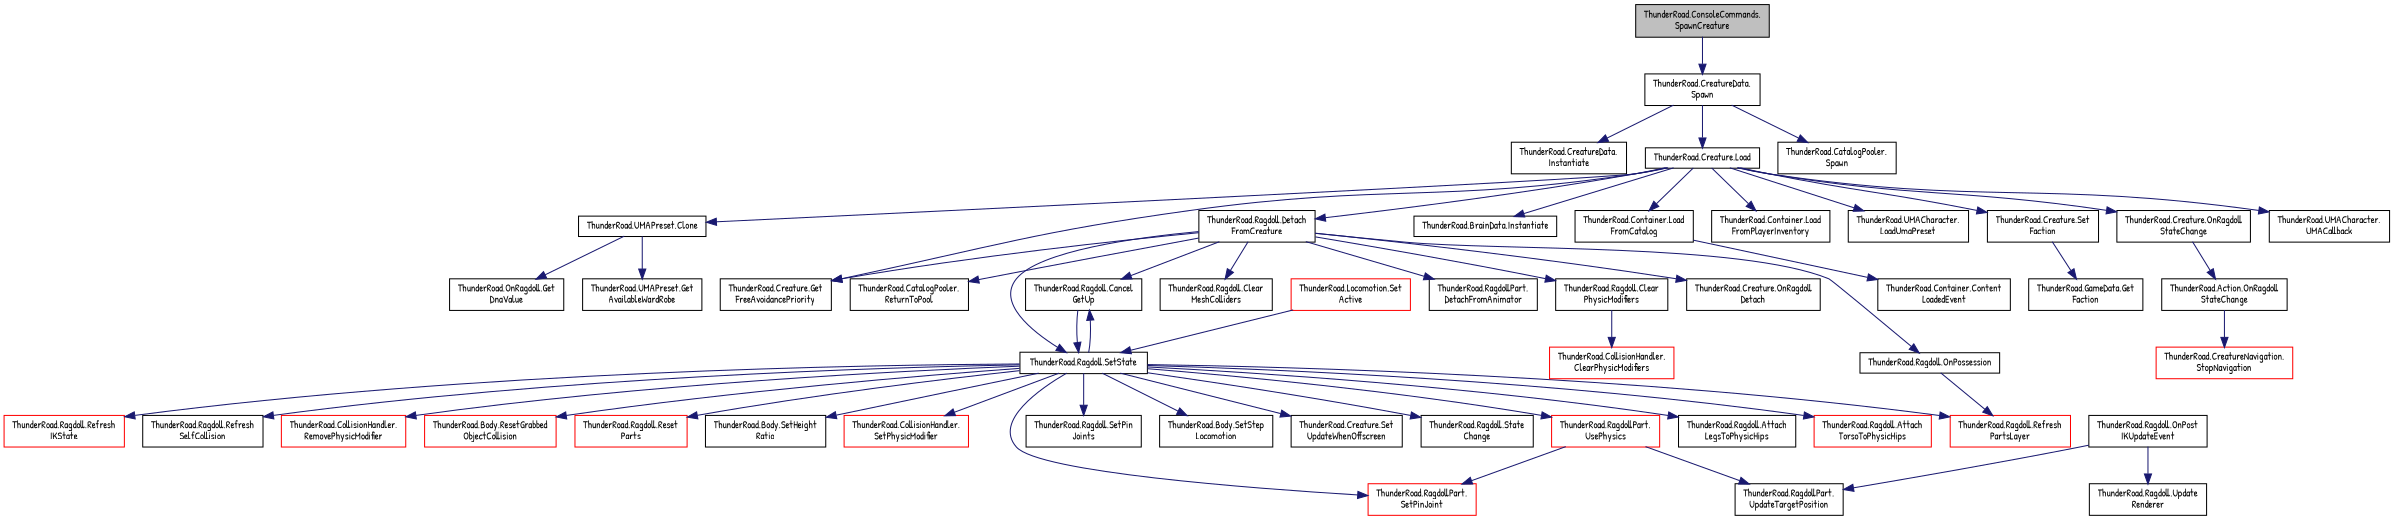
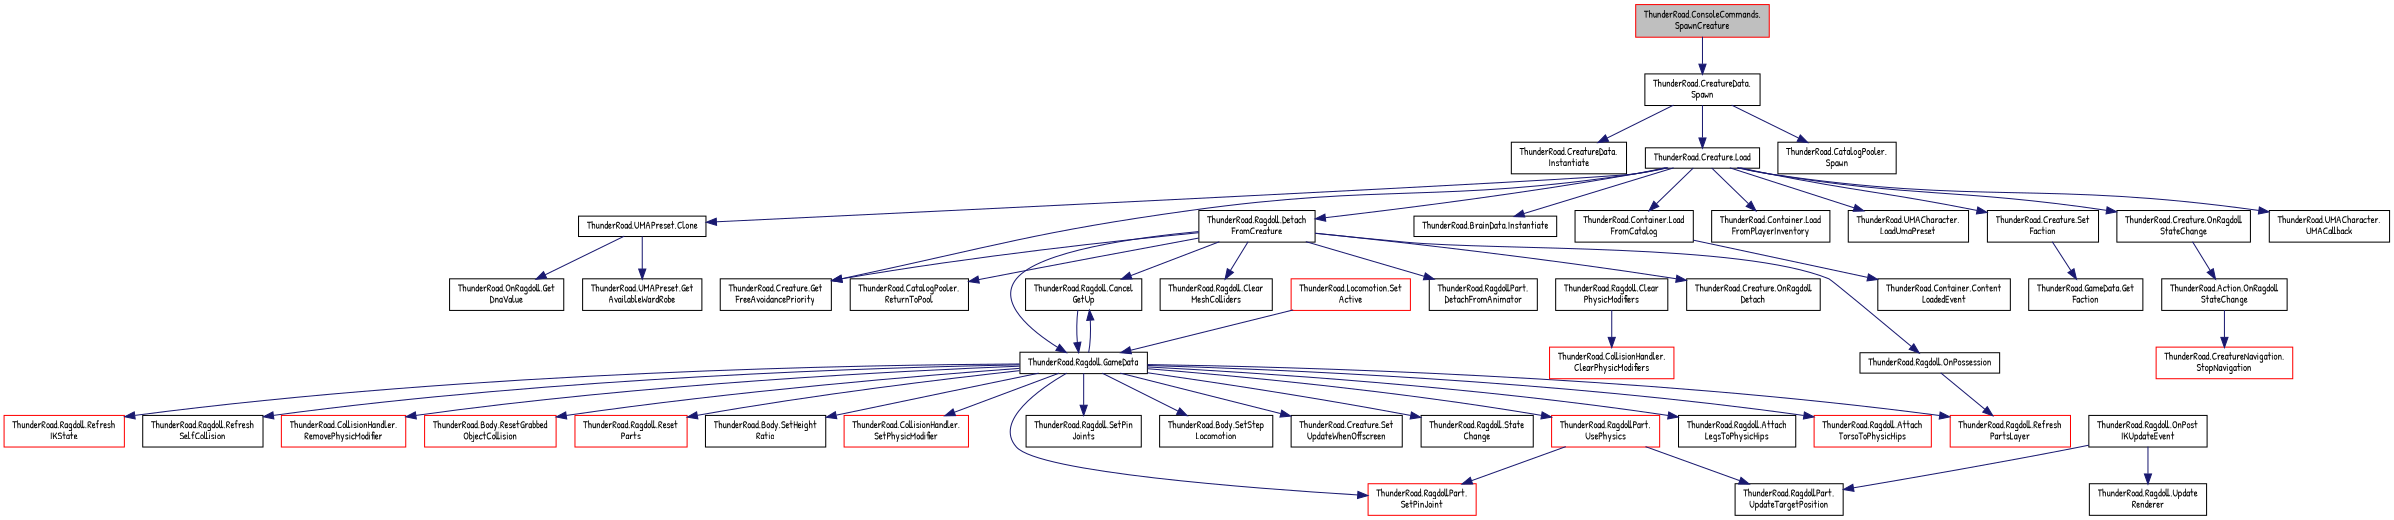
(1702, 21) -> (1702, 21)
(1431, 257) -> none
(1084, 363) -> (1084, 363)
